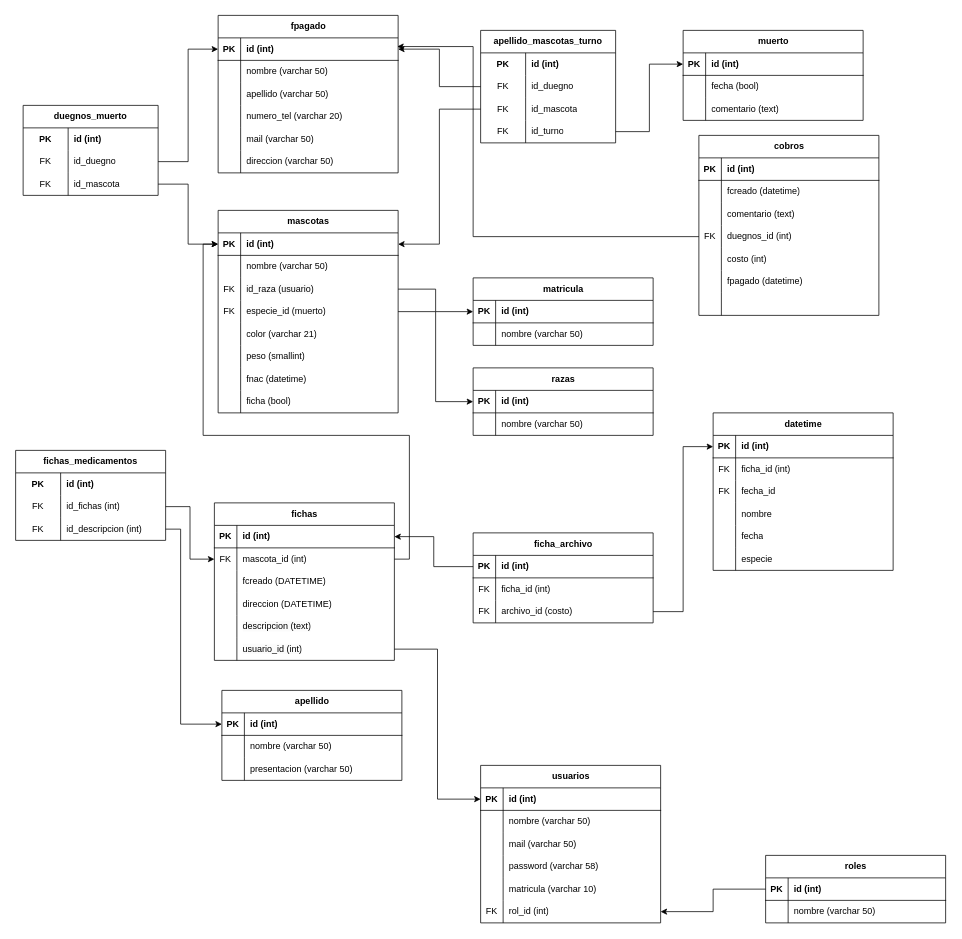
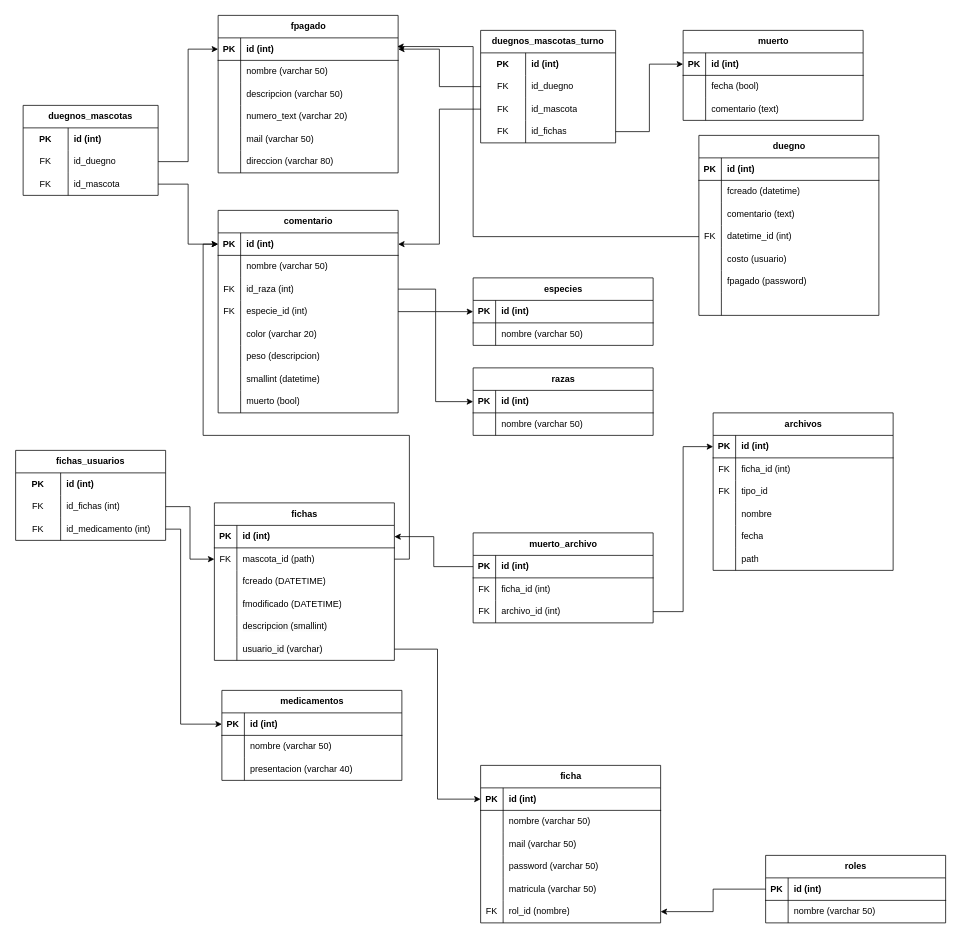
(548, 42) -> (548, 42)
(293, 94) -> (302, 94)
(90, 117) -> (90, 117)
(301, 117) -> (305, 117)
(550, 132) -> (552, 132)
(789, 147) -> (789, 147)
(297, 162) -> (297, 162)
(308, 222) -> (308, 222)
(764, 237) -> (765, 237)
(753, 259) -> (763, 259)
(770, 282) -> (771, 282)
(286, 289) -> (276, 289)
(563, 289) -> (563, 289)
(291, 312) -> (282, 312)
(288, 334) -> (288, 334)
(279, 357) -> (288, 357)
(282, 379) -> (288, 379)
(273, 402) -> (277, 402)
(803, 424) -> (803, 424)
(90, 462) -> (90, 462)
(760, 492) -> (757, 492)
(111, 529) -> (112, 529)
(563, 544) -> (563, 544)
(279, 559) -> (283, 559)
(758, 559) -> (751, 559)
(290, 604) -> (295, 604)
(543, 612) -> (537, 612)
(284, 627) -> (291, 627)
(278, 649) -> (290, 649)
(312, 702) -> (312, 702)
(310, 769) -> (310, 769)
(571, 777) -> (571, 777)
(559, 867) -> (559, 867)
(560, 889) -> (560, 889)
(534, 912) -> (543, 912)
